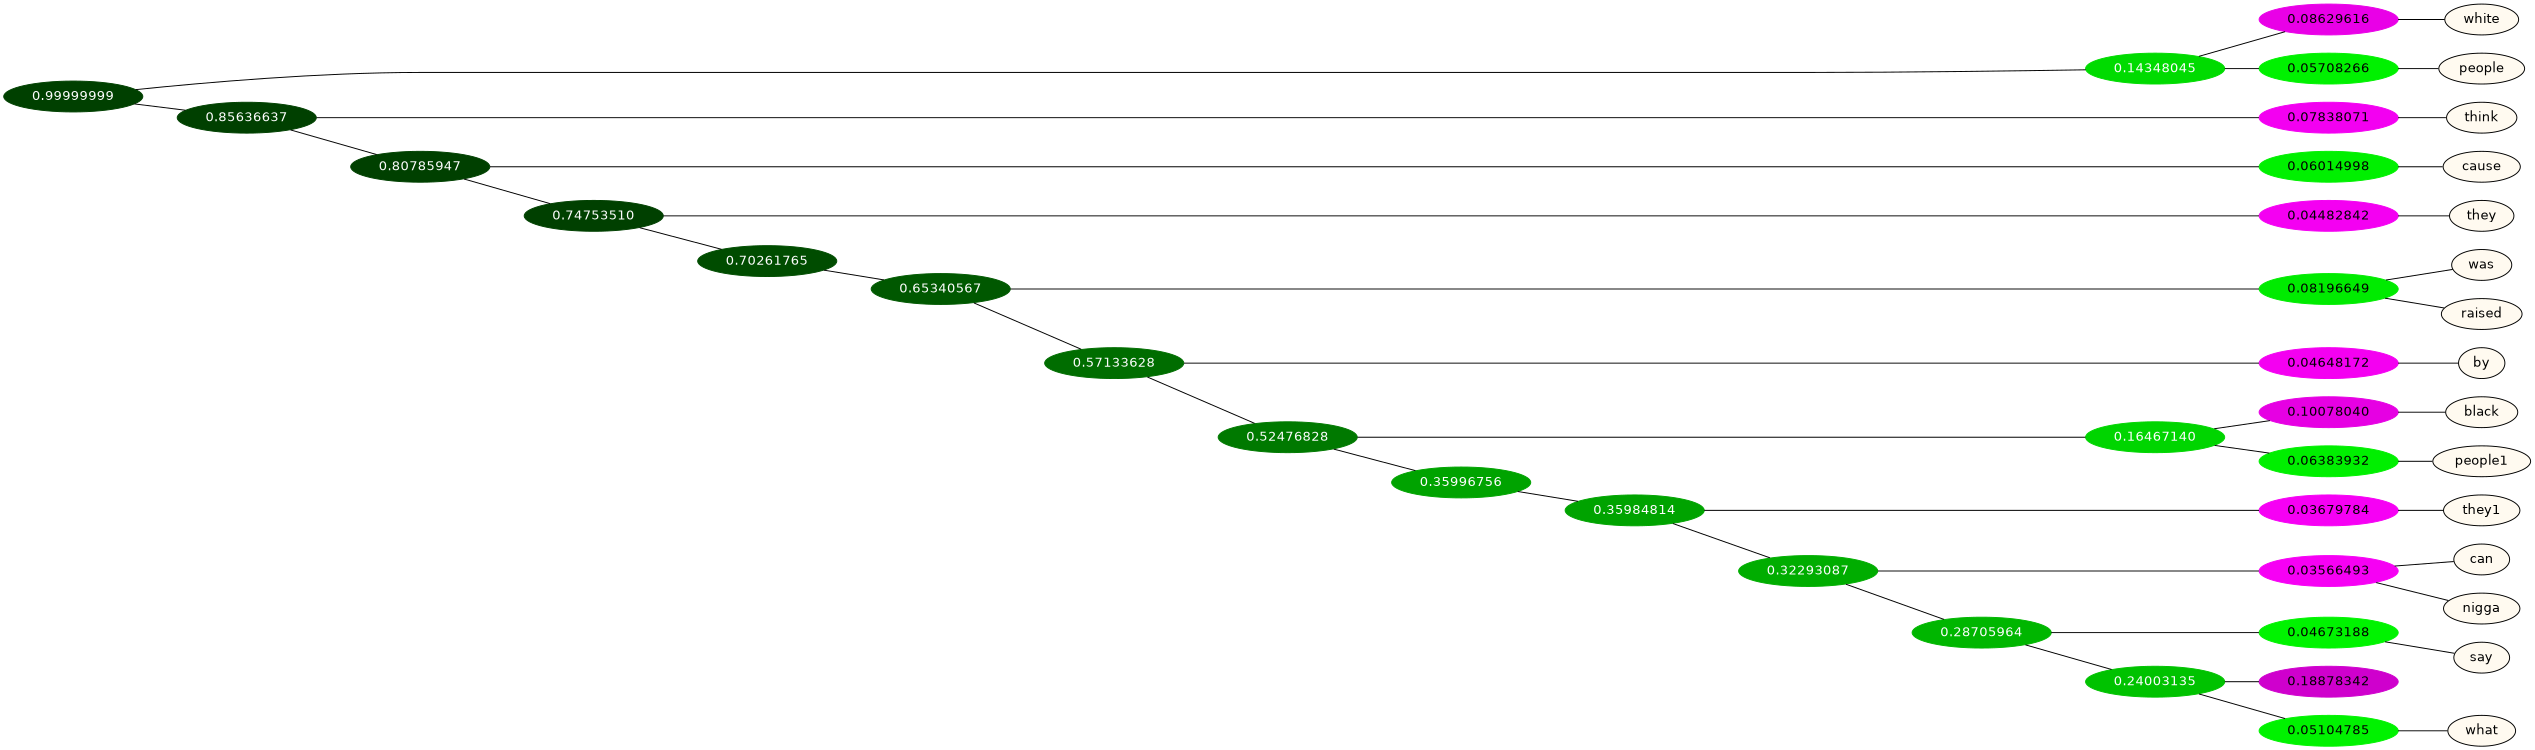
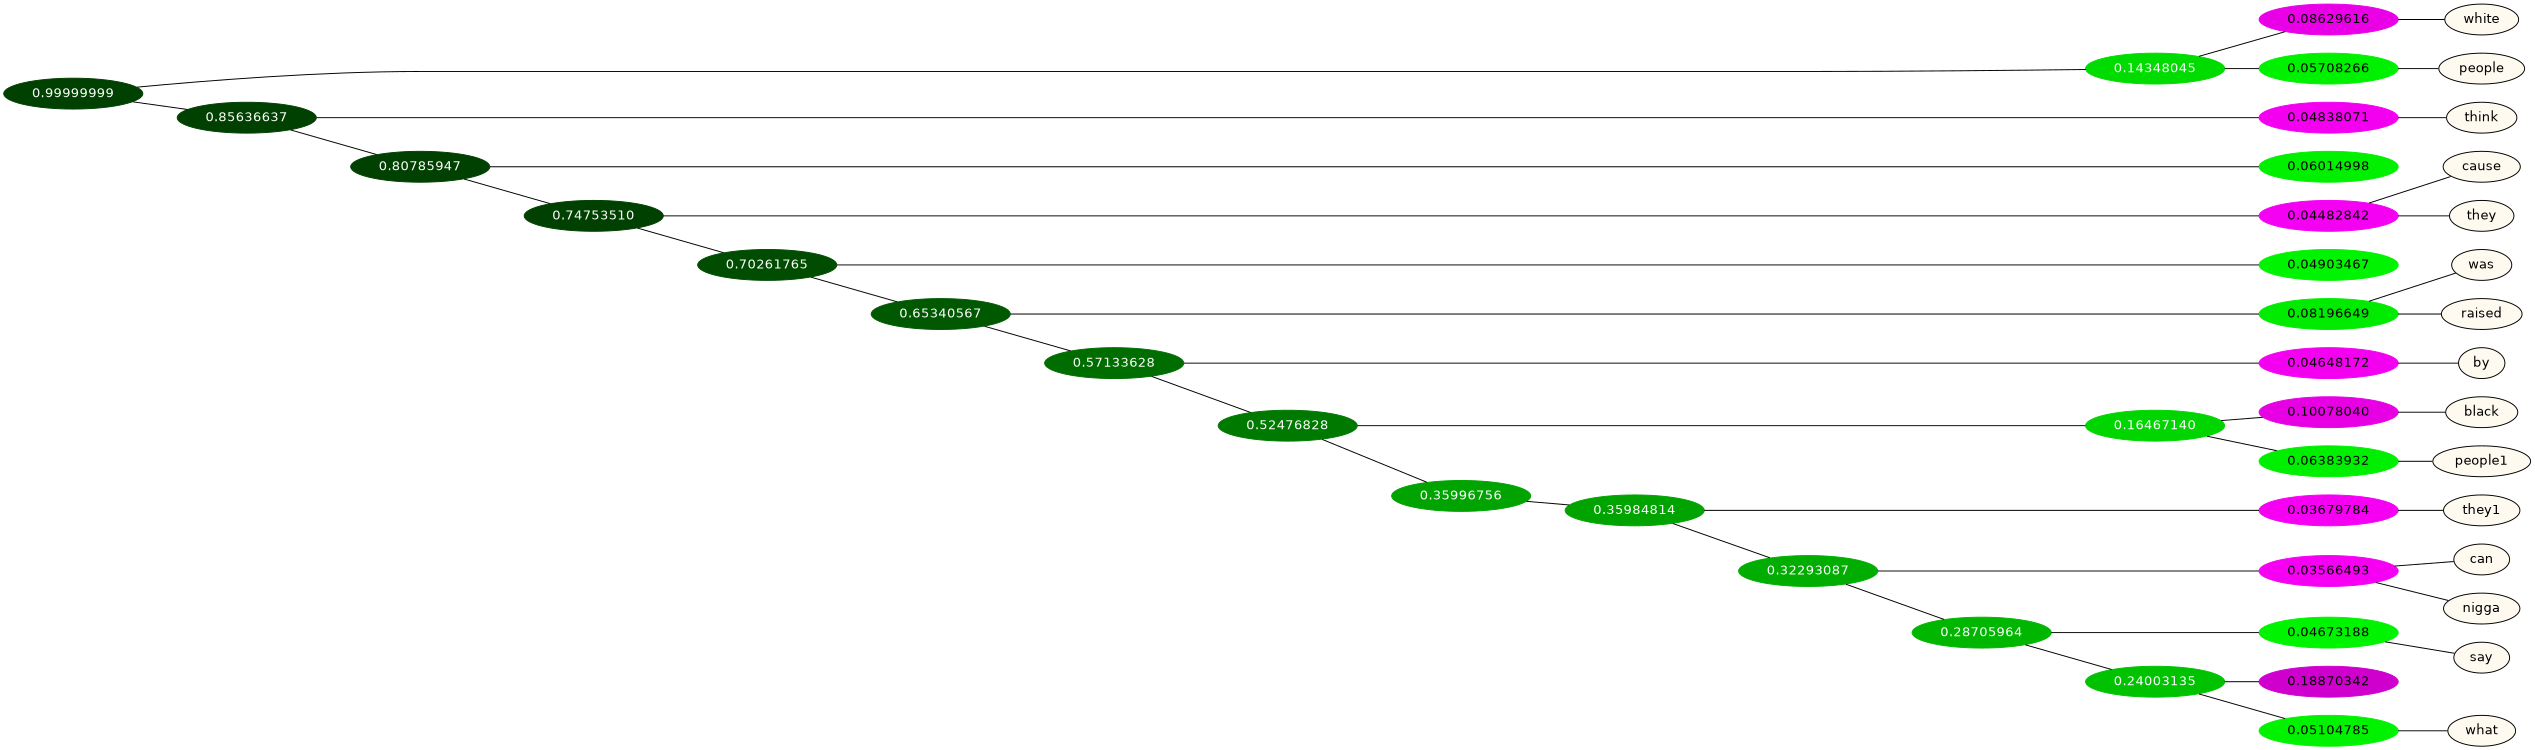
(2329, 118) -> (2329, 118)
(2420, 167) -> (2410, 190)
none -> (2329, 265)
(2329, 682) -> (2329, 682)
